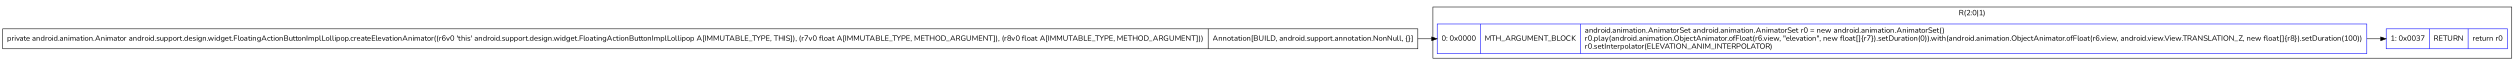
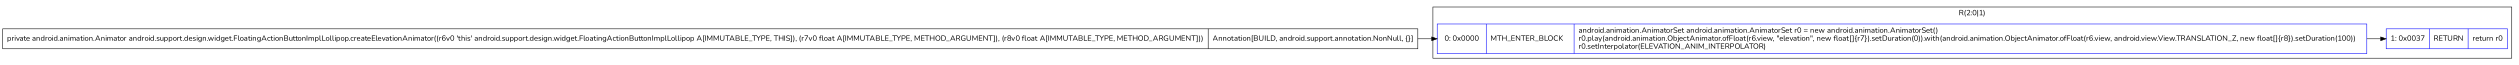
(1530, 39) -> (1527, 39)
